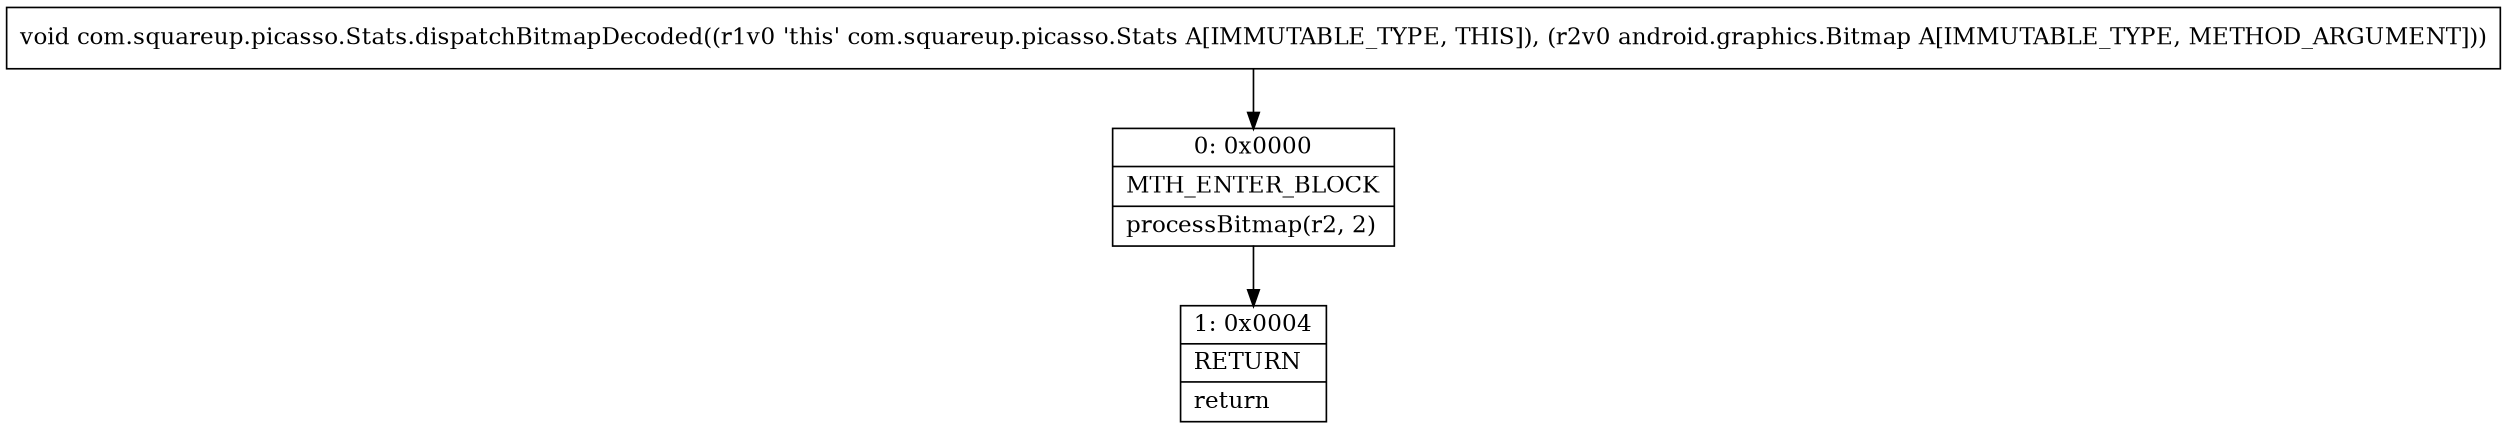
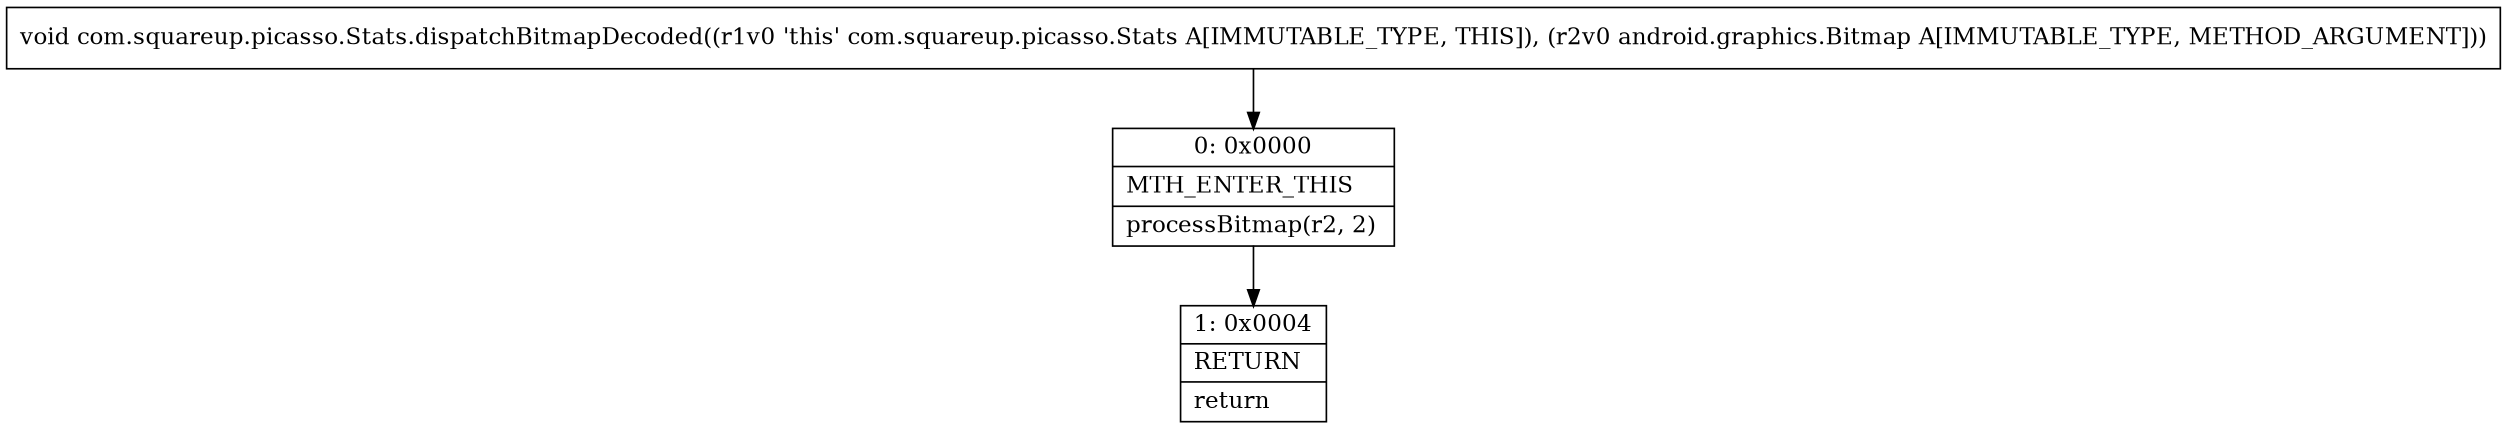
(1253, 186) -> (1240, 186)
